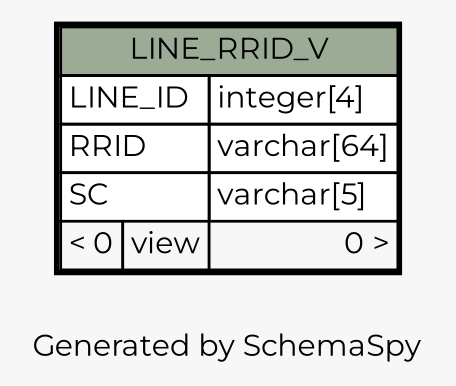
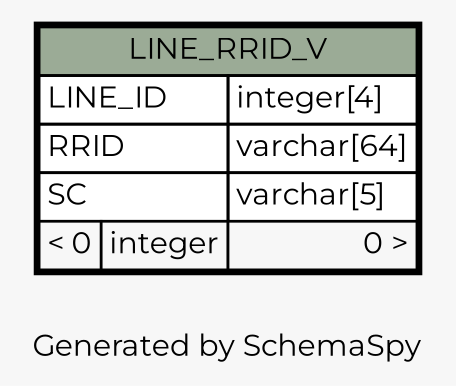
(166, 244) -> (165, 244)
